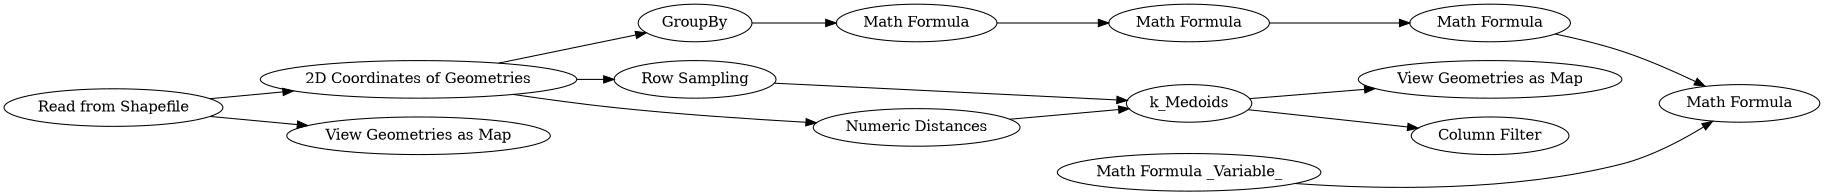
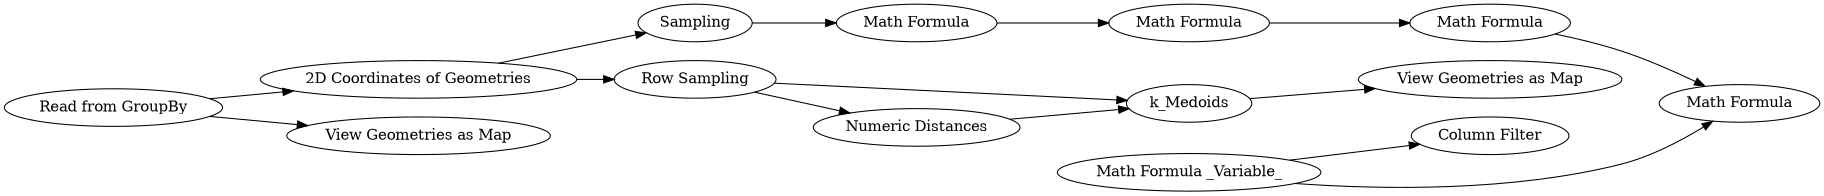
(695, 23) -> (695, 23)
(113, 108) -> (113, 108)
(659, 112) -> (797, 101)
(1328, 118) -> (1349, 153)
